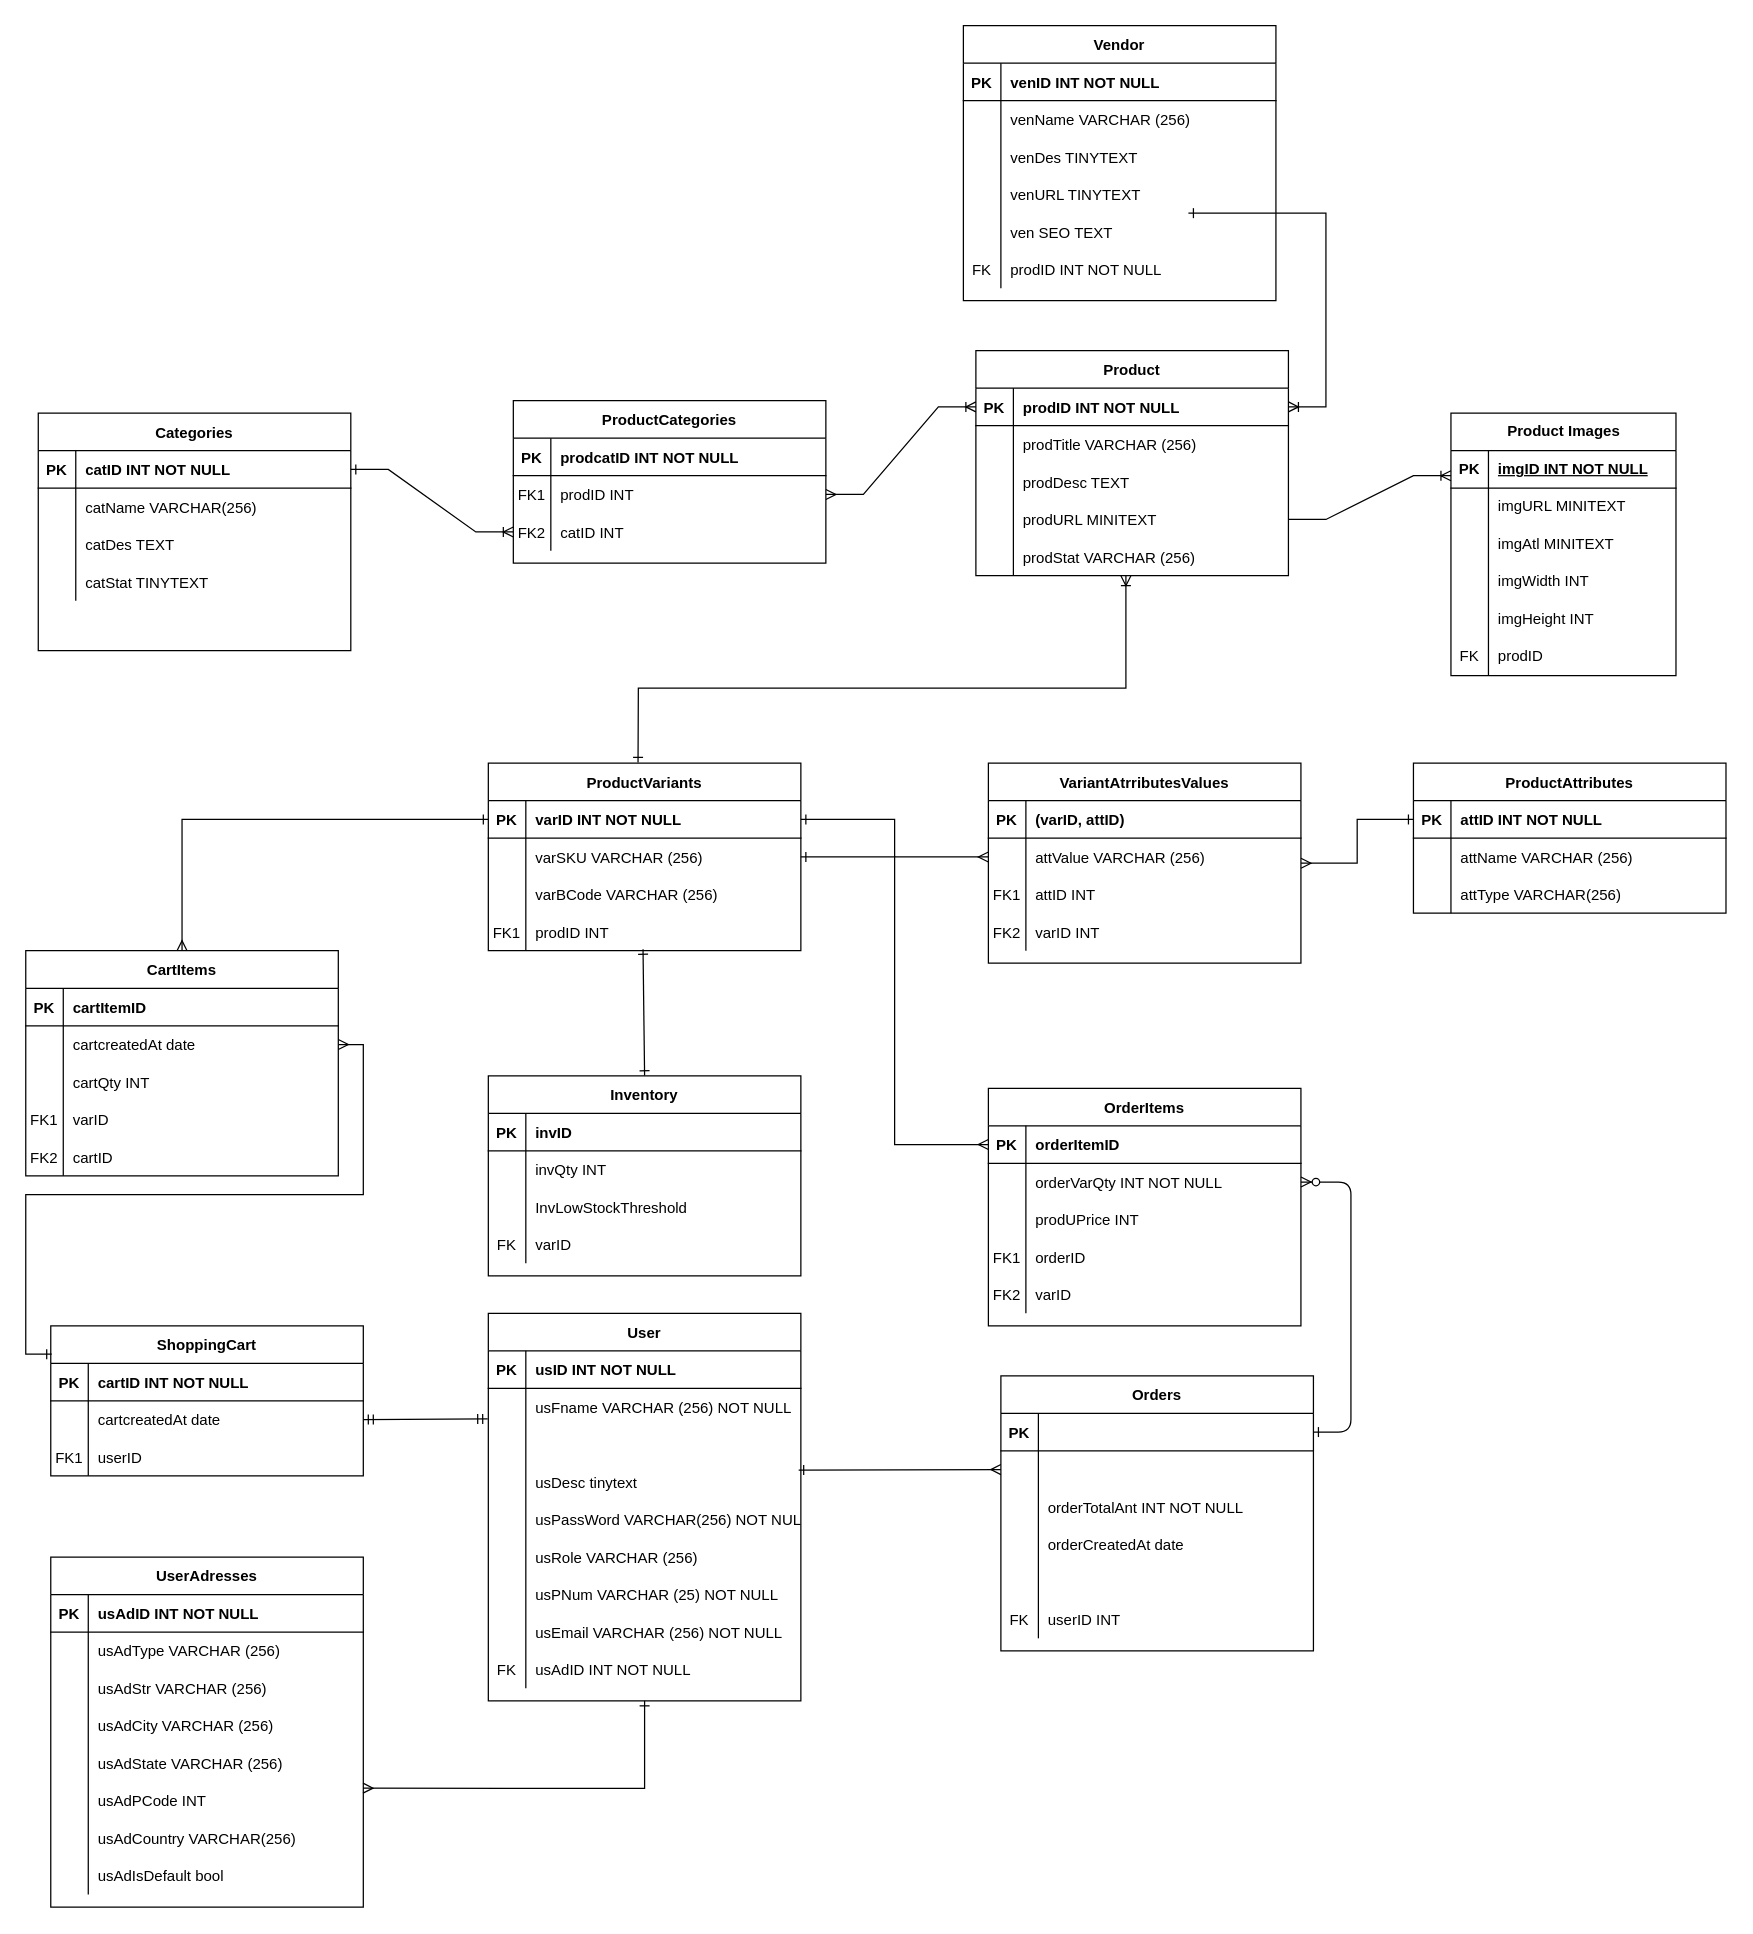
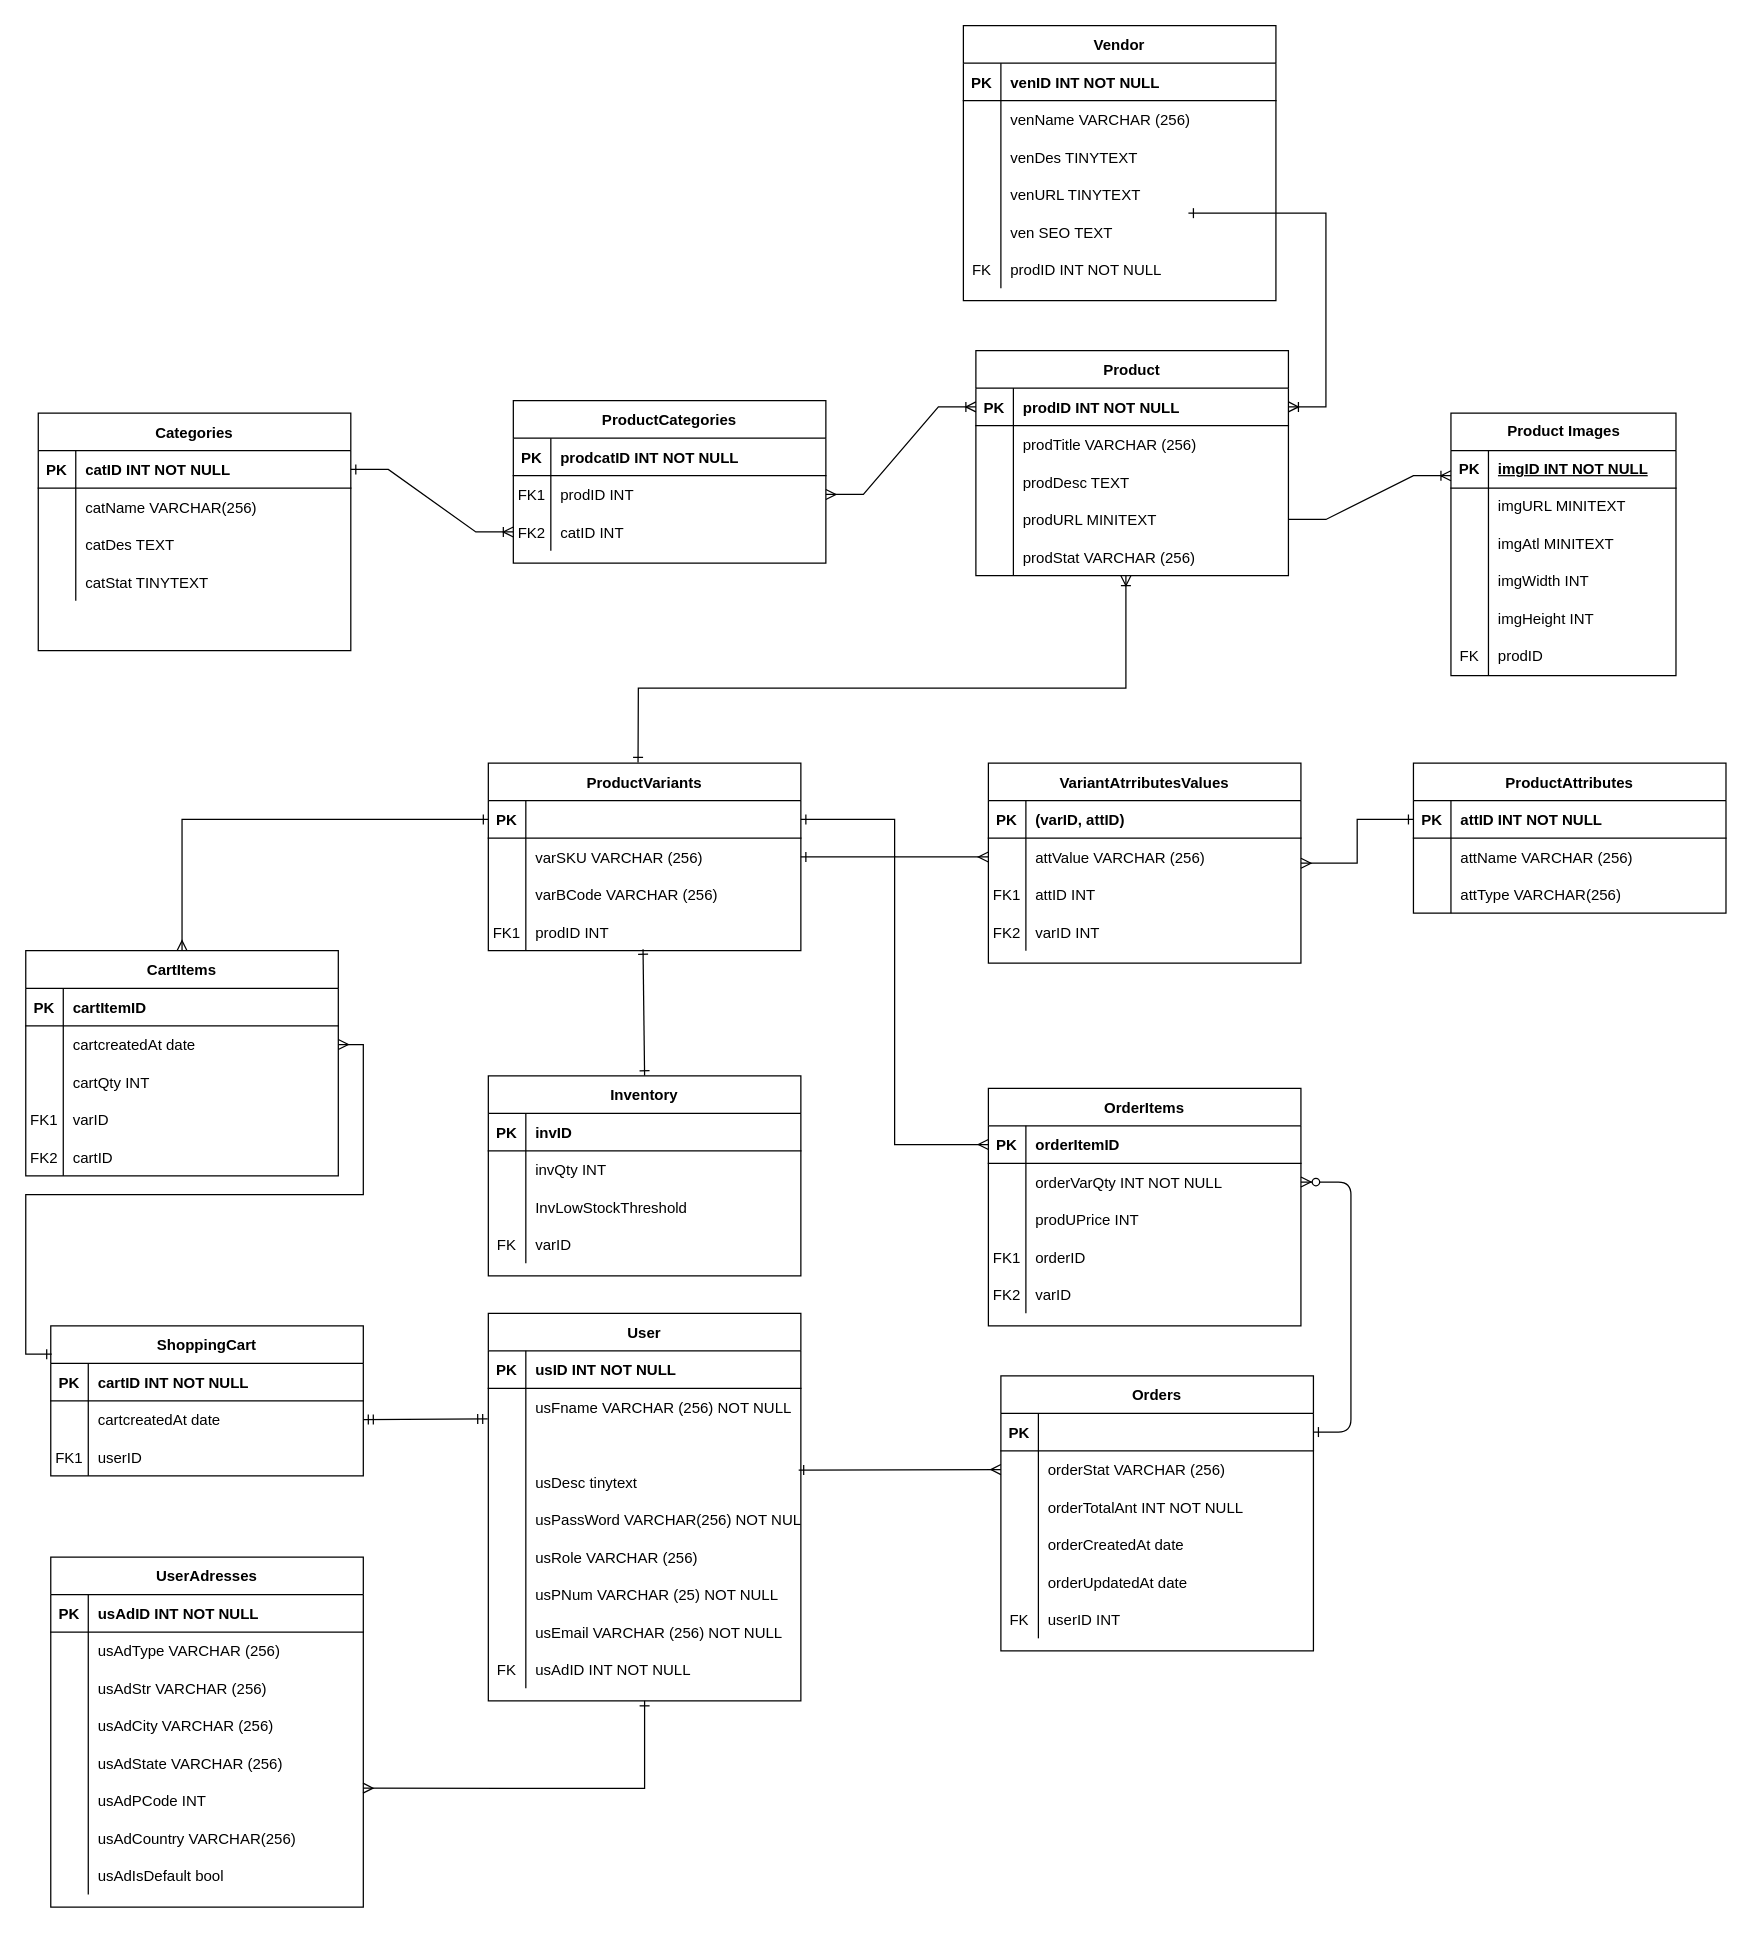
(663, 819) -> none
none -> (1176, 1469)
none -> (1176, 1582)
